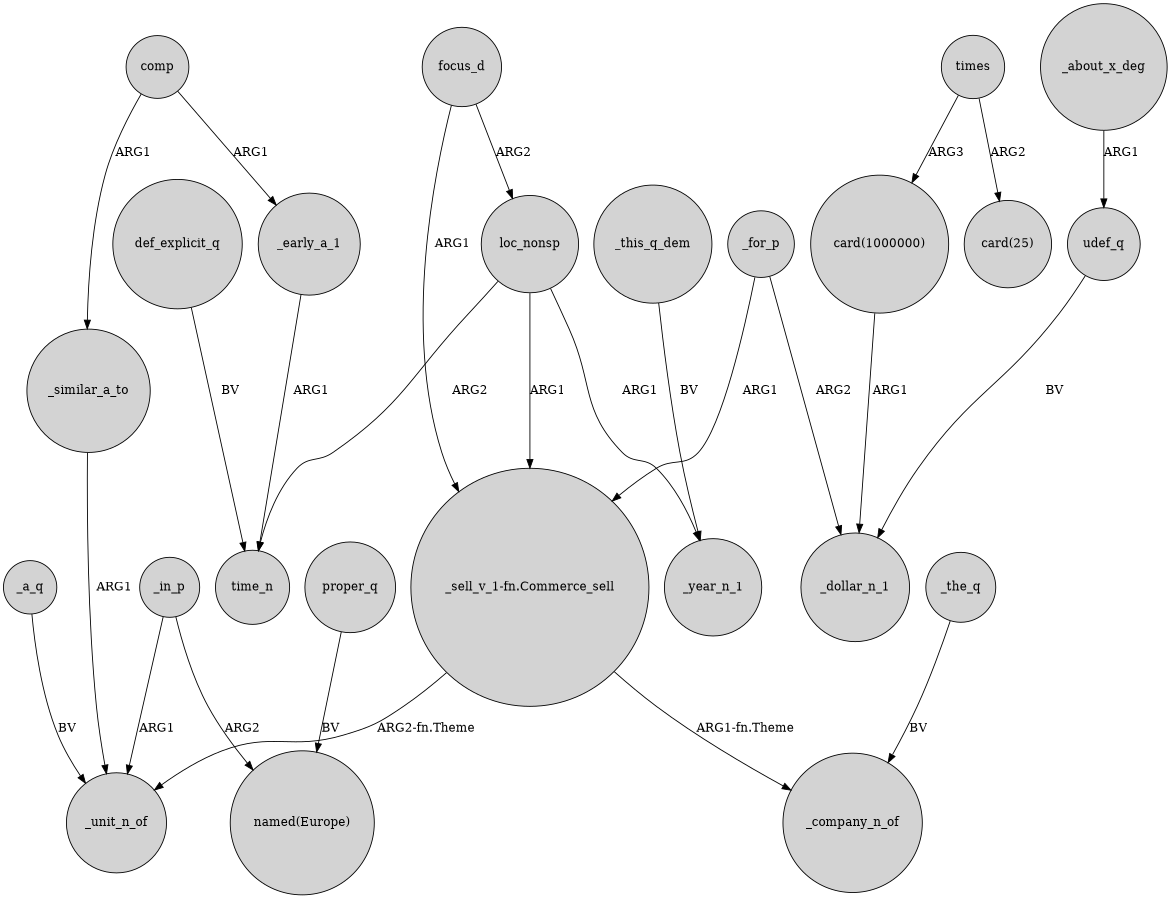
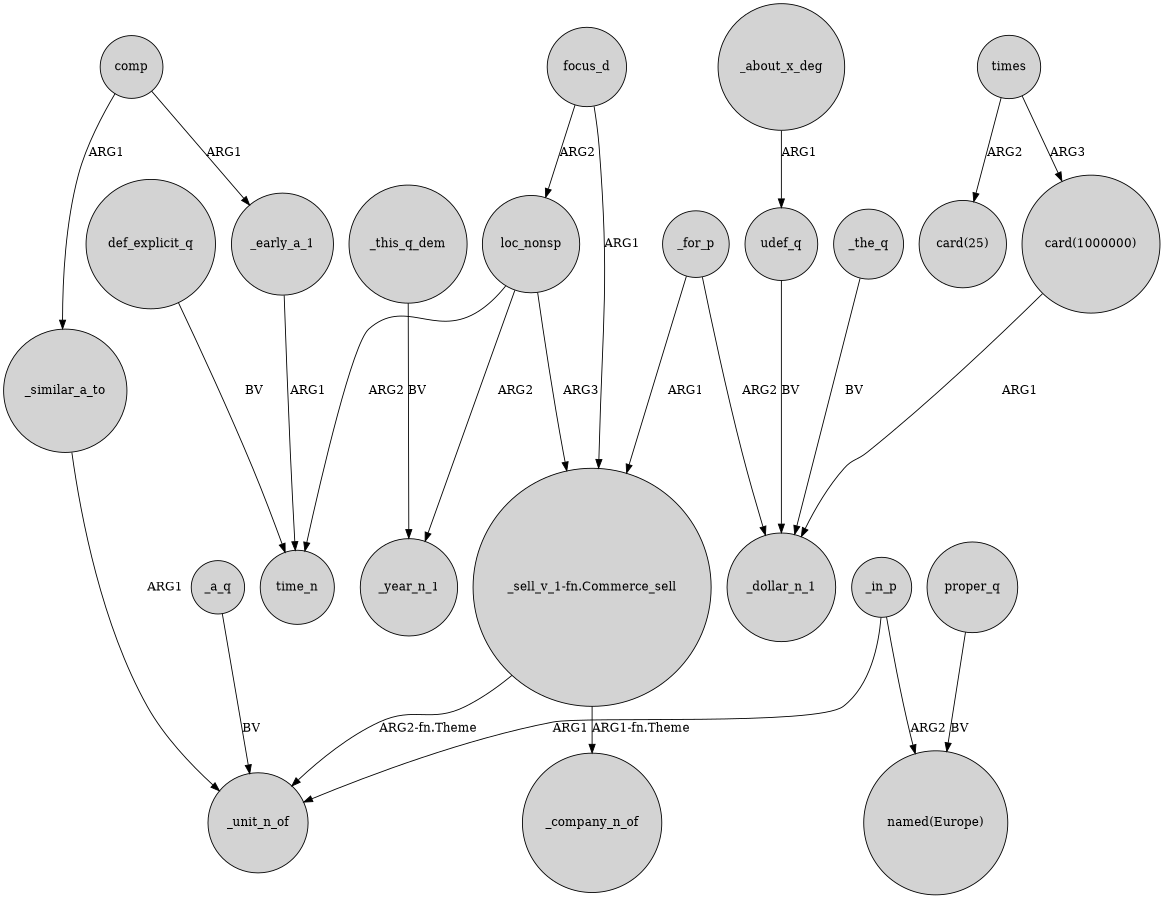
(548, 391) -> (581, 391)
(640, 391) -> (516, 391)
(925, 689) -> (828, 402)
